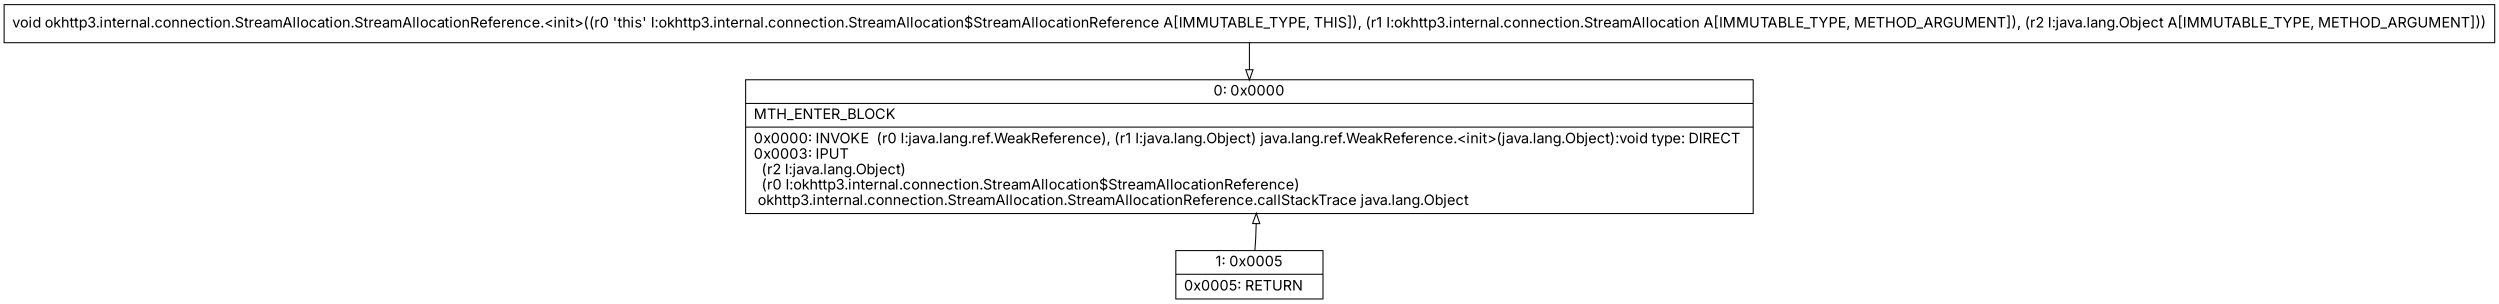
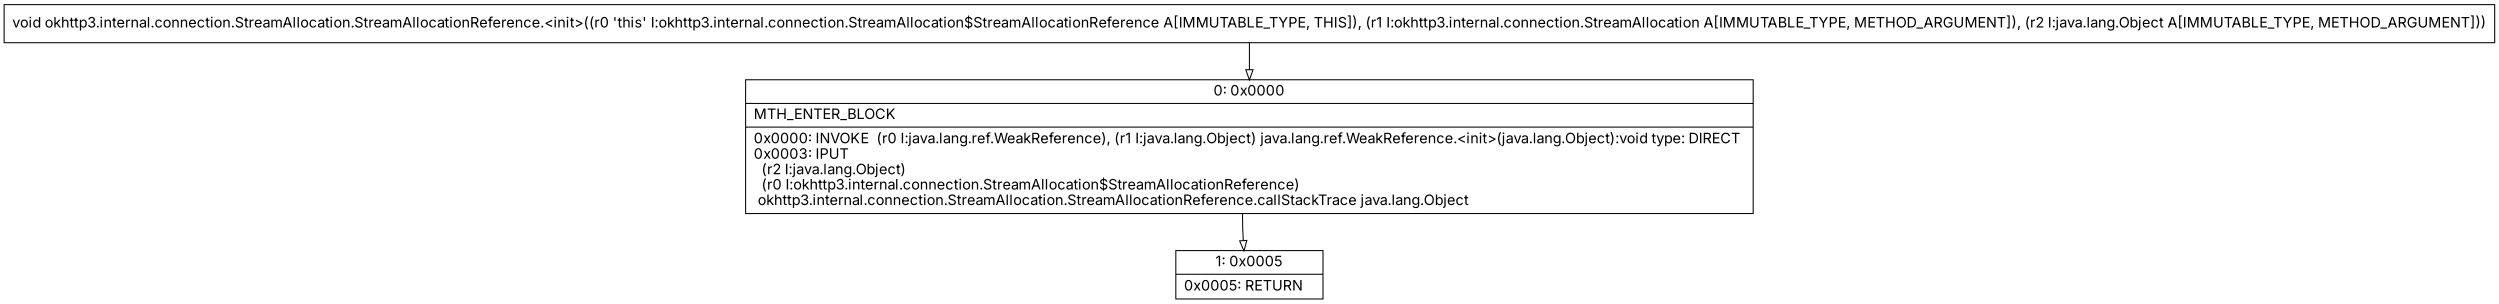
(1256, 237) -> (1243, 227)
